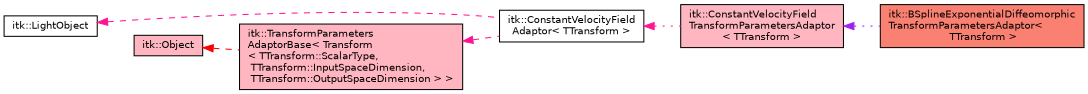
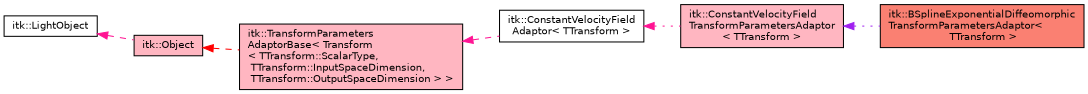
(303, 13) -> (121, 38)
